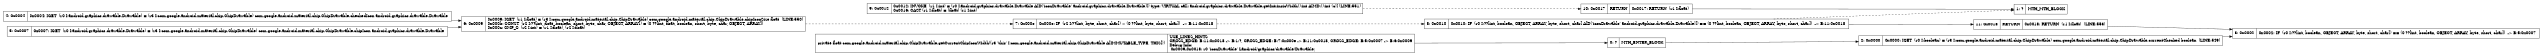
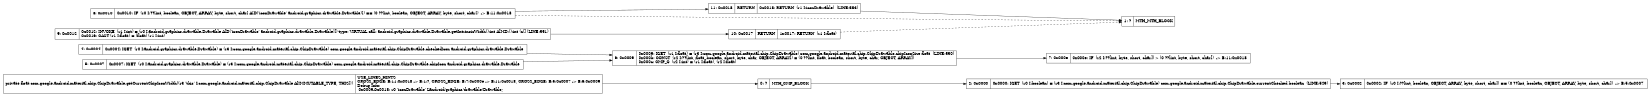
(1470, 9) -> (638, 34)
(1661, 9) -> (809, 34)
(1852, 9) -> (980, 27)
(908, 24) -> (1000, 58)
(1319, 24) -> none
(2065, 24) -> (809, 8)
(2169, 28) -> (990, 16)
(1642, 43) -> (790, 84)
